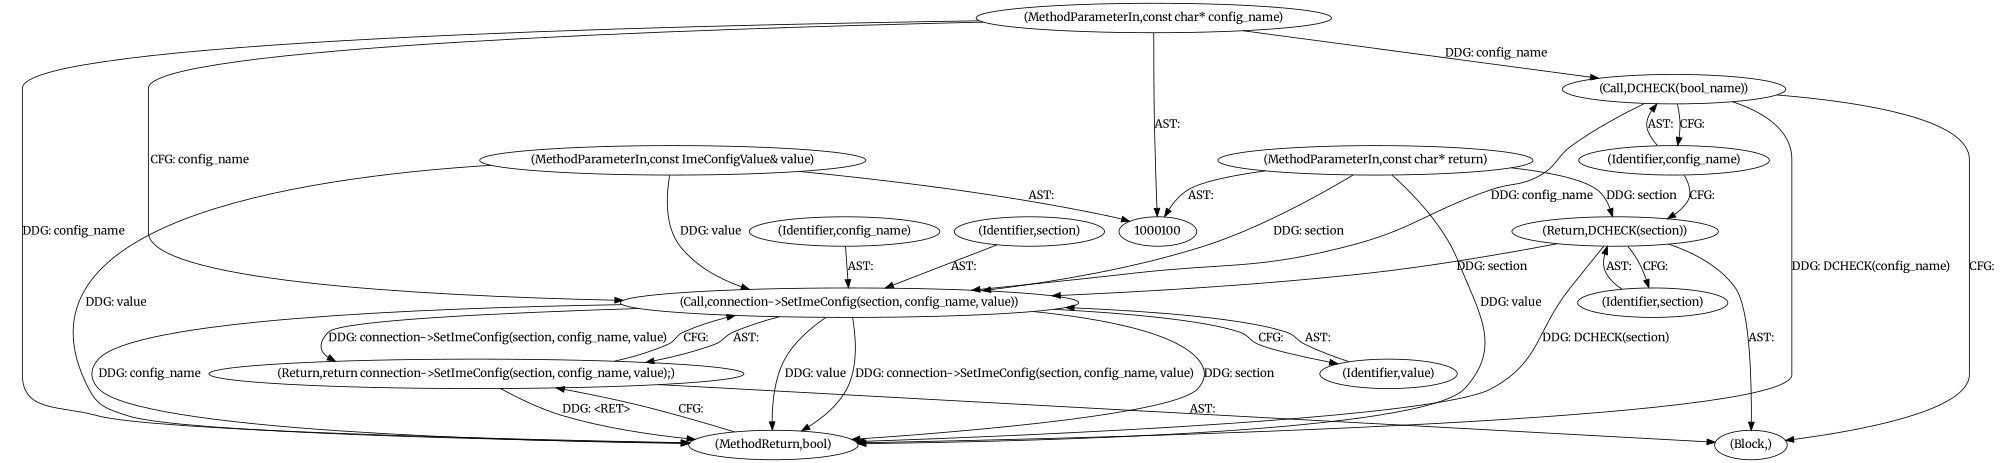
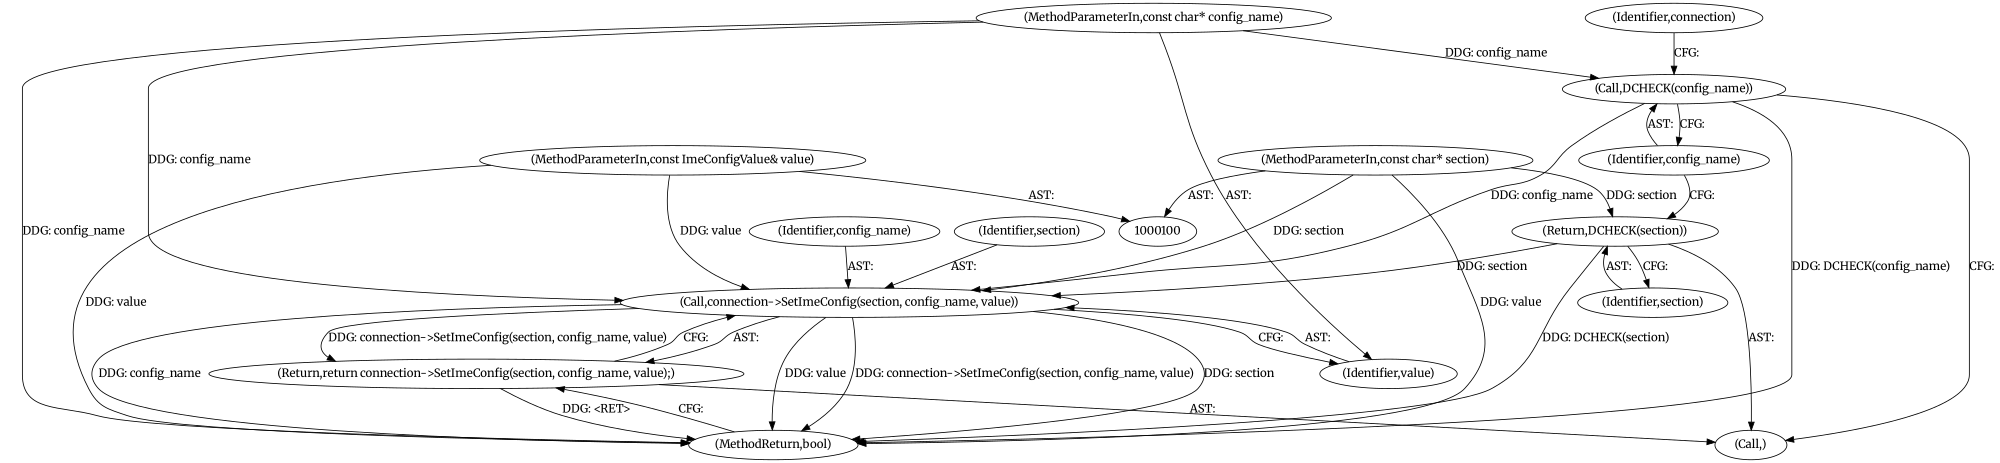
none -> (1674, 18)
(1674, 89) -> (1674, 89)
(1154, 121) -> (1233, 212)
(200, 160) -> (200, 160)
(1375, 160) -> (1375, 160)
(1751, 445) -> (1751, 445)
